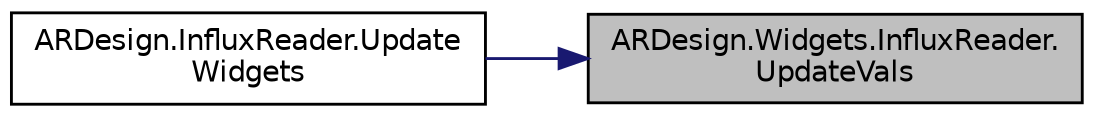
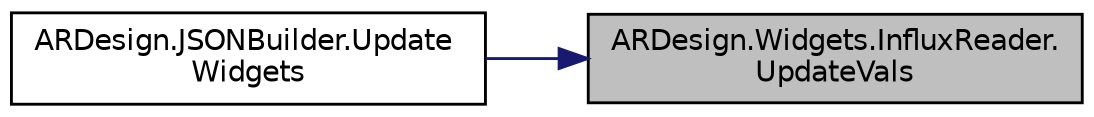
(248, 59) -> (248, 59)
